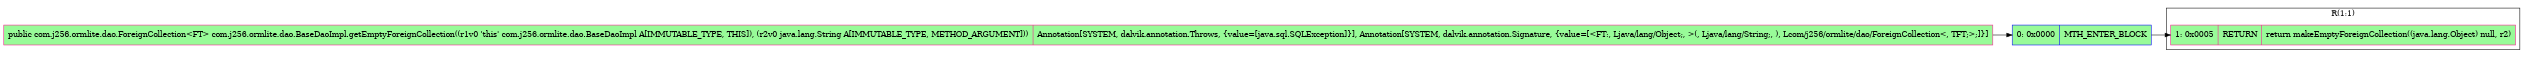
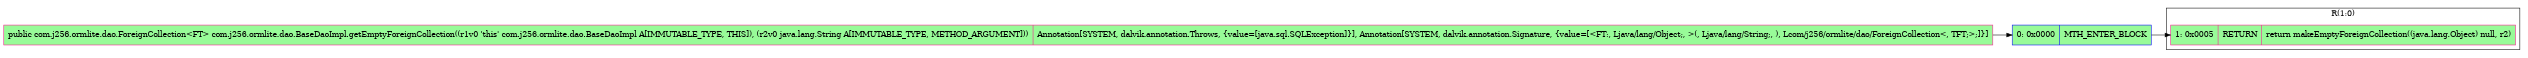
(2343, 14) -> (2343, 14)
